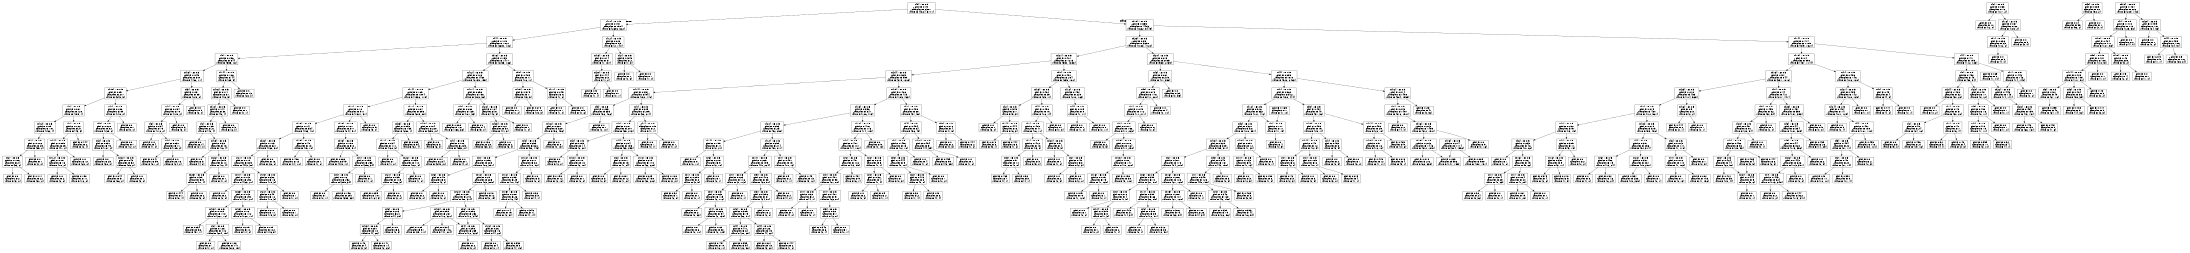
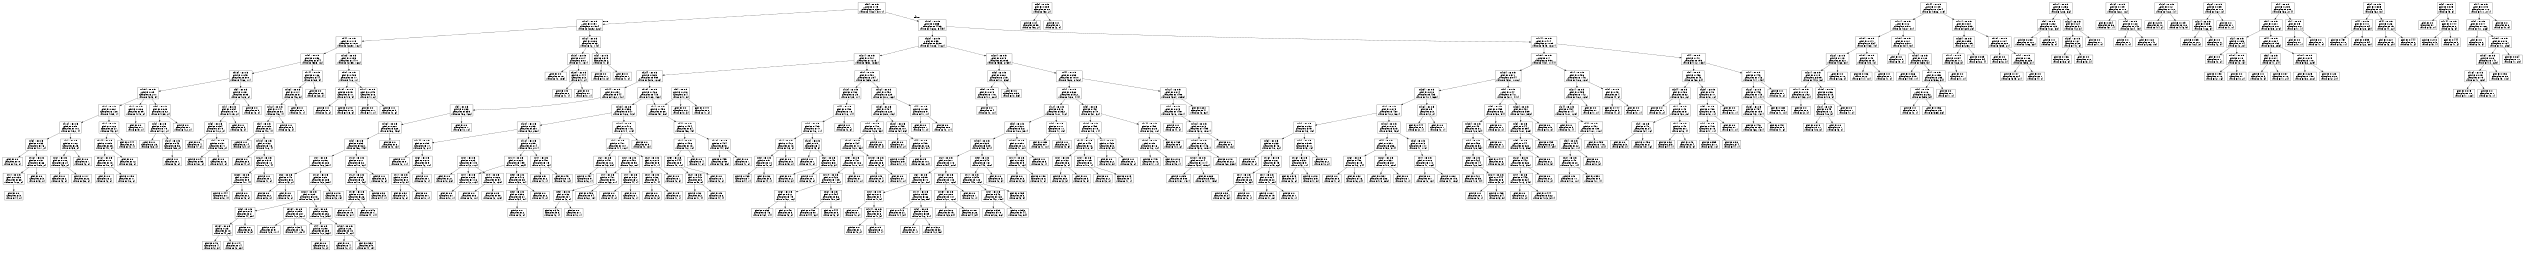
none -> (2512, 59)
(475, 76) -> none
none -> (556, 76)
(1996, 84) -> (1766, 102)
(2086, 85) -> (785, 204)
(641, 101) -> none
none -> (884, 101)
(1142, 101) -> none
(1026, 102) -> none
(110, 118) -> (154, 101)
(1278, 118) -> (1048, 136)
(362, 119) -> (1900, 51)
(928, 119) -> (670, 101)
(648, 128) -> (2295, 25)
none -> (54, 136)
(398, 153) -> none
(1436, 153) -> (1199, 152)
(291, 162) -> (1861, 76)
(1699, 162) -> none
(1747, 169) -> (1496, 187)
(841, 170) -> (606, 169)
(115, 179) -> none
(726, 187) -> (468, 169)
(243, 196) -> none
none -> (586, 196)
(751, 204) -> none
